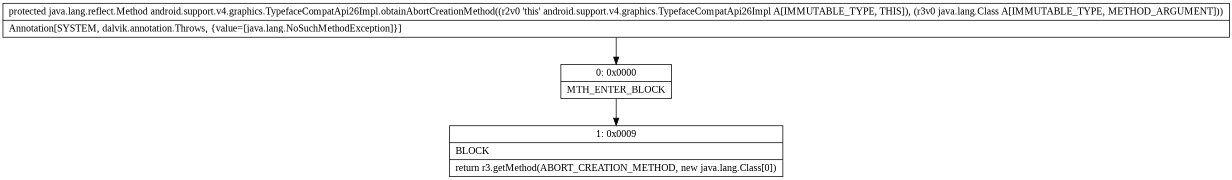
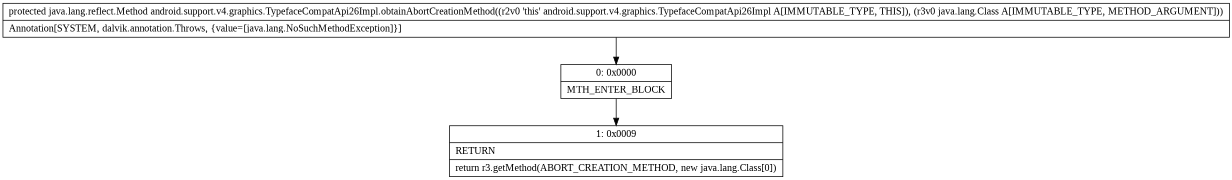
(472, 151) -> (476, 151)
